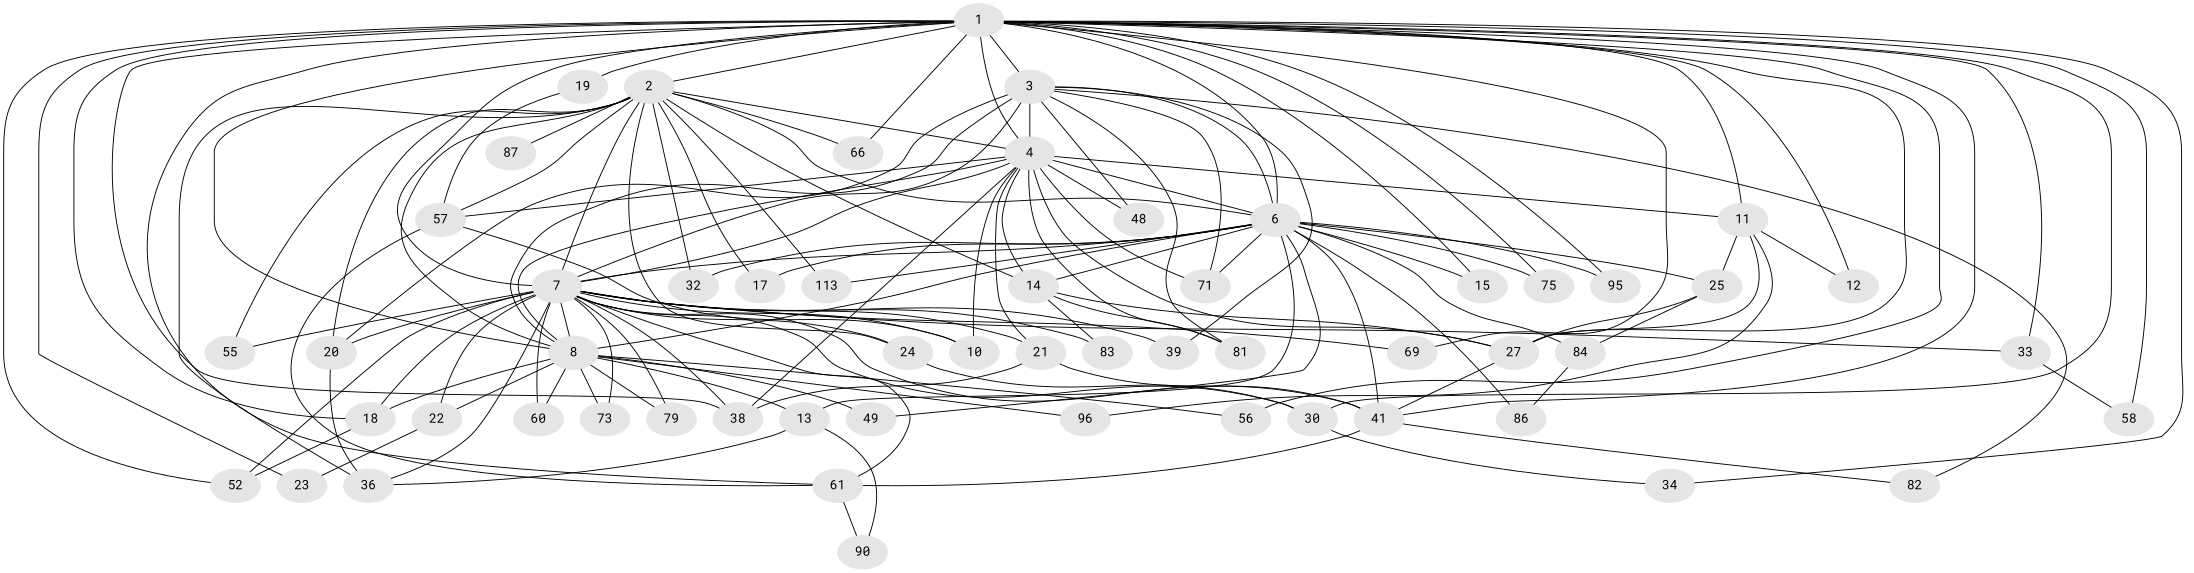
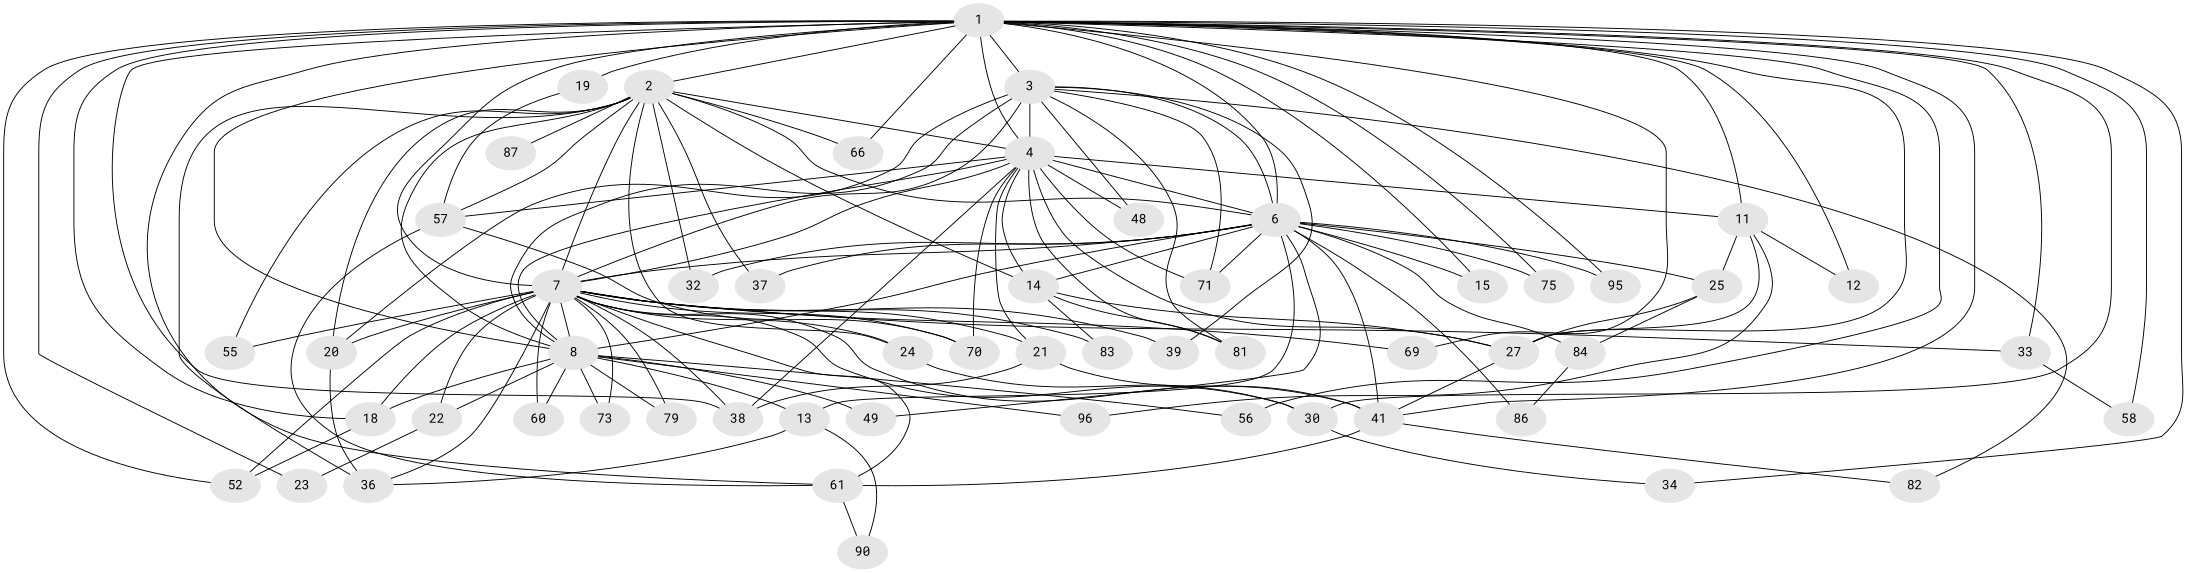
(760, 286) -> (760, 286)
(827, 286) -> none
(974, 353) -> (974, 353)
